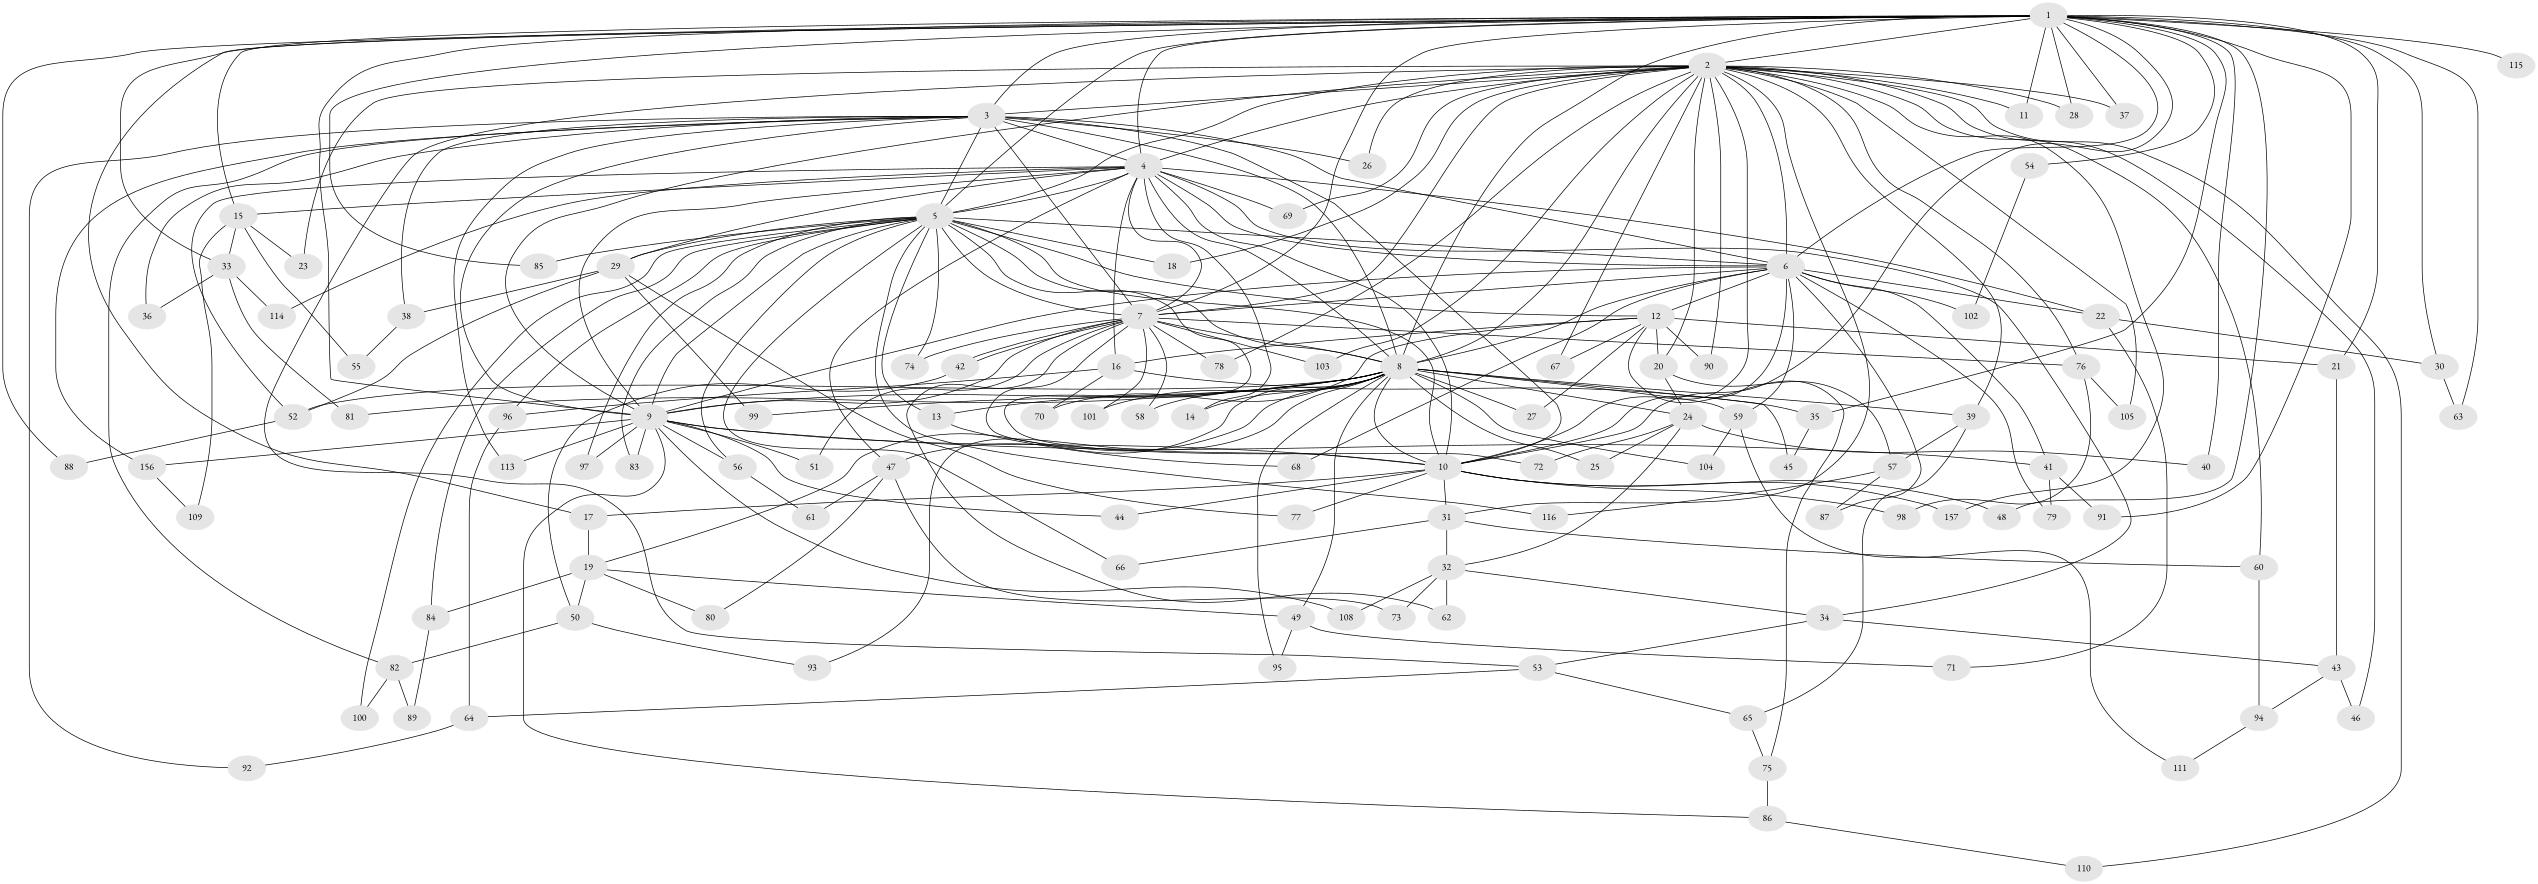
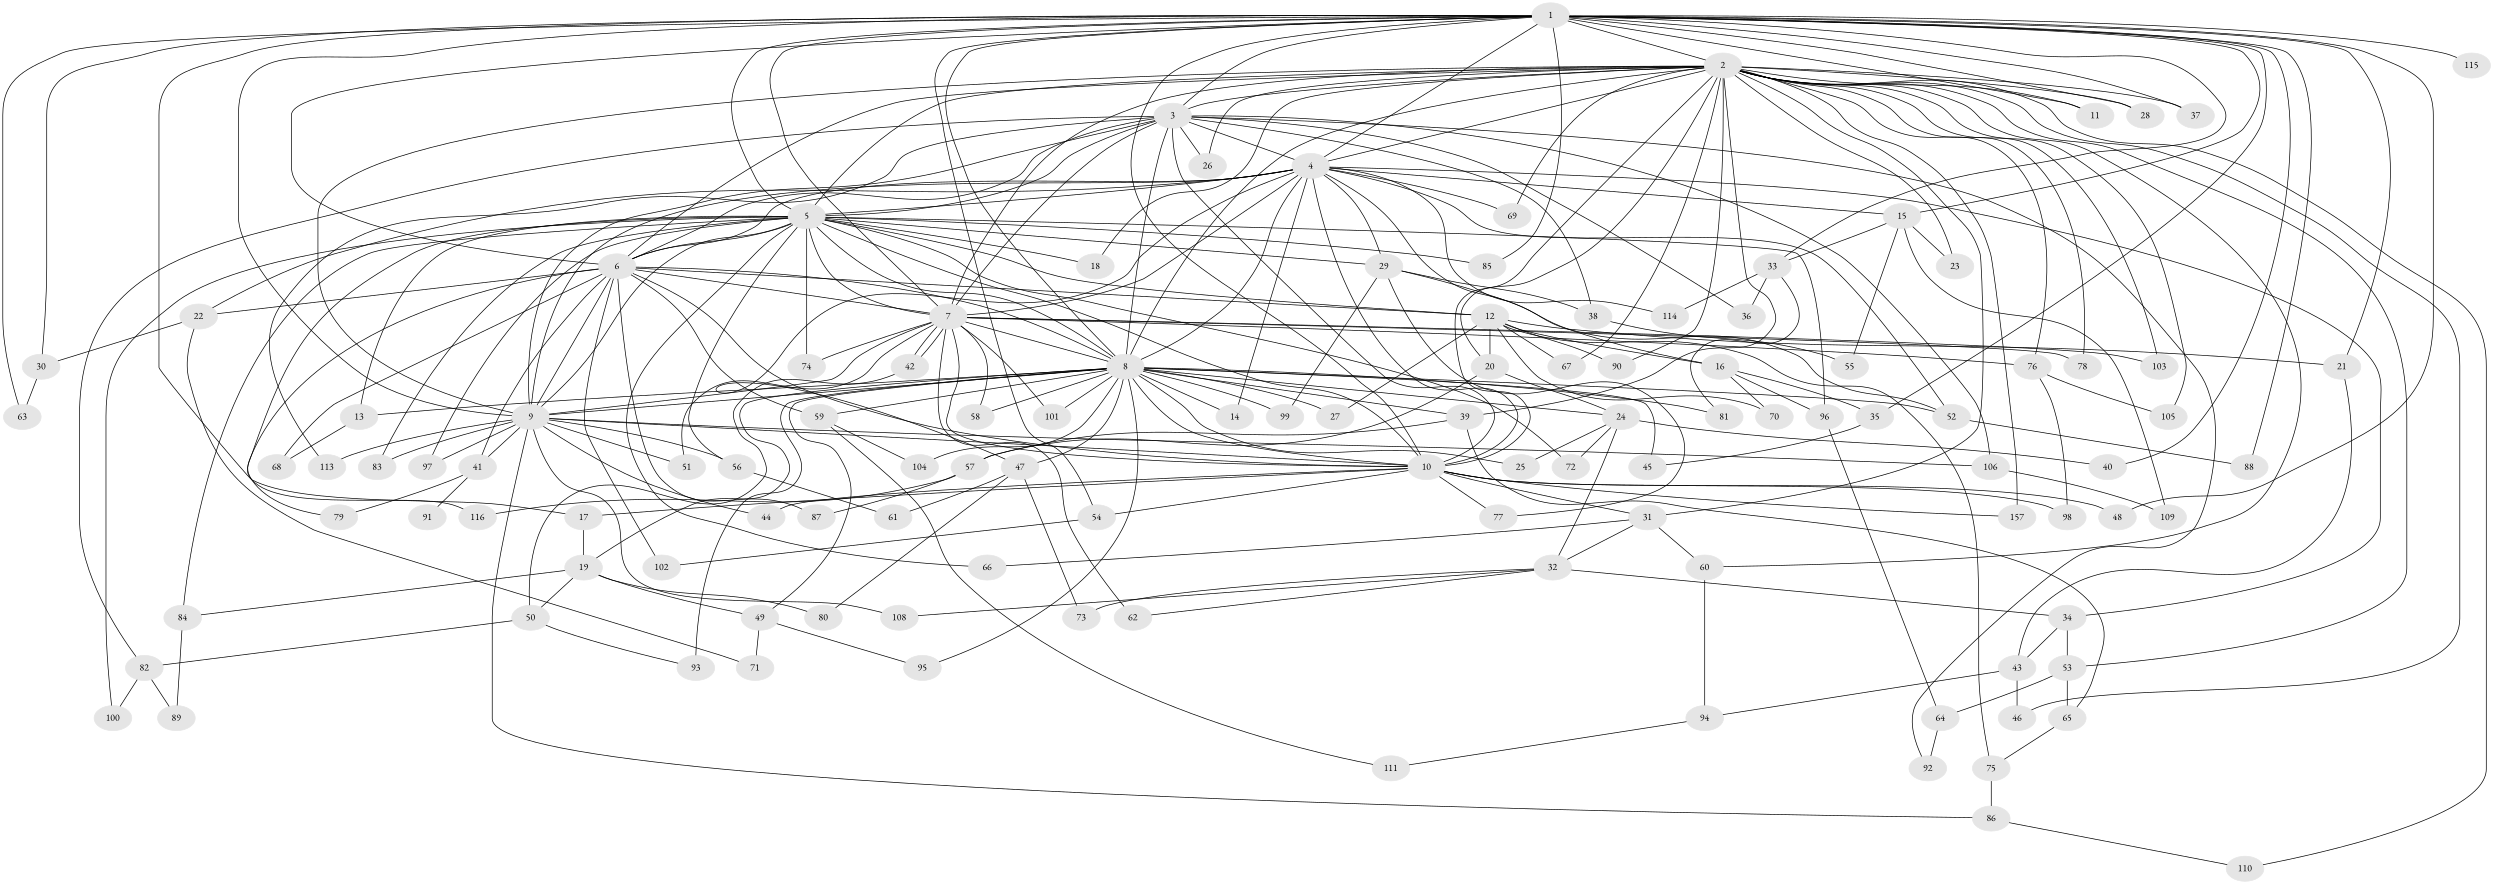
(2351, 215) -> none
(147, 467) -> (1991, 467)
none -> (1262, 492)
